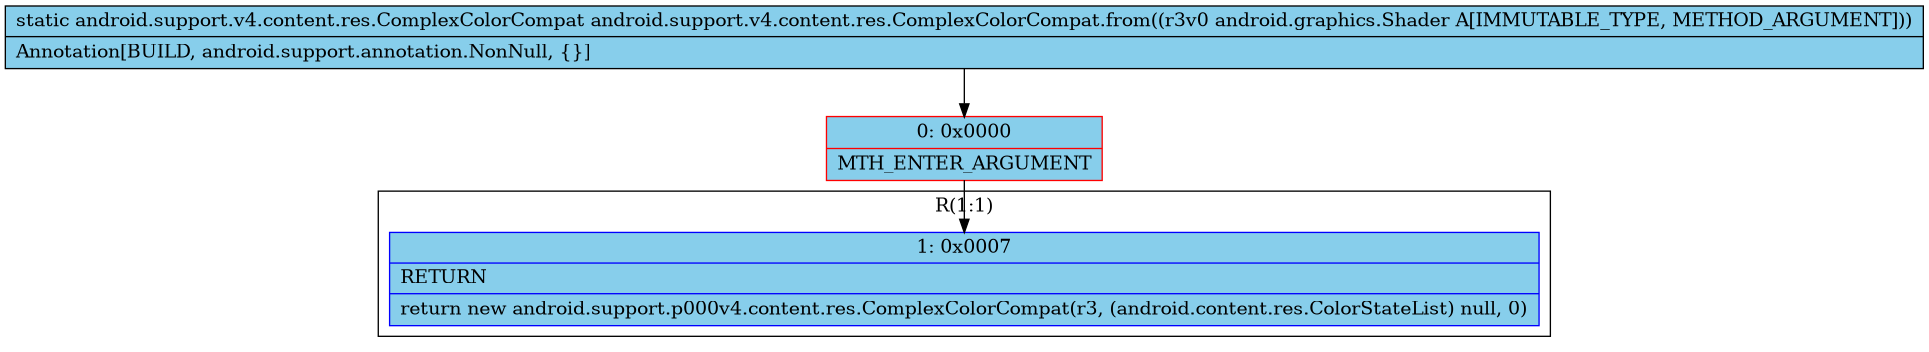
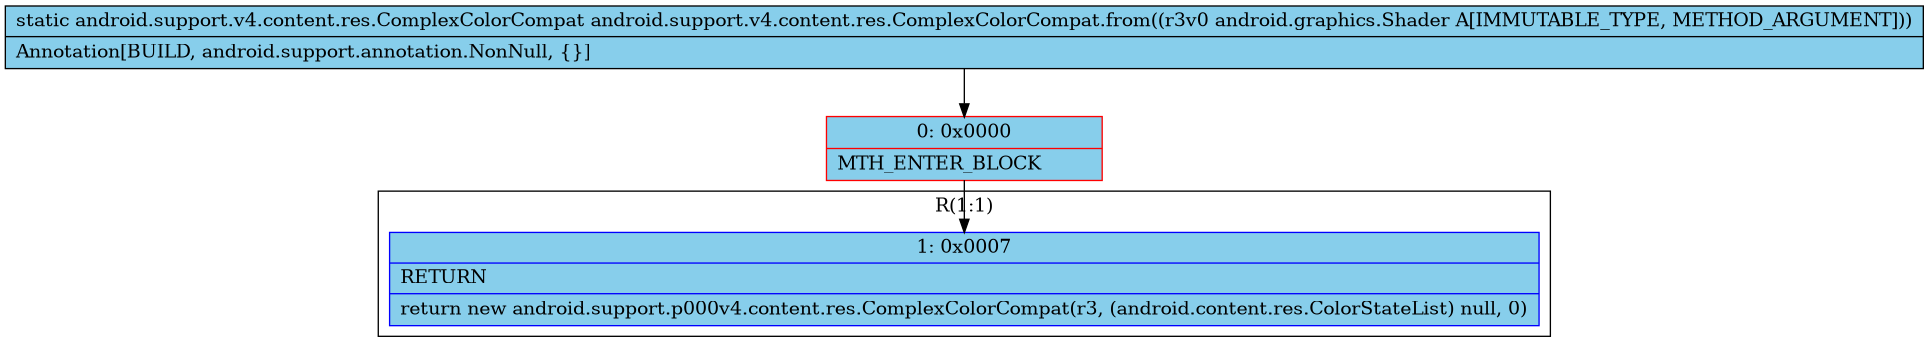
(964, 164) -> (940, 164)
